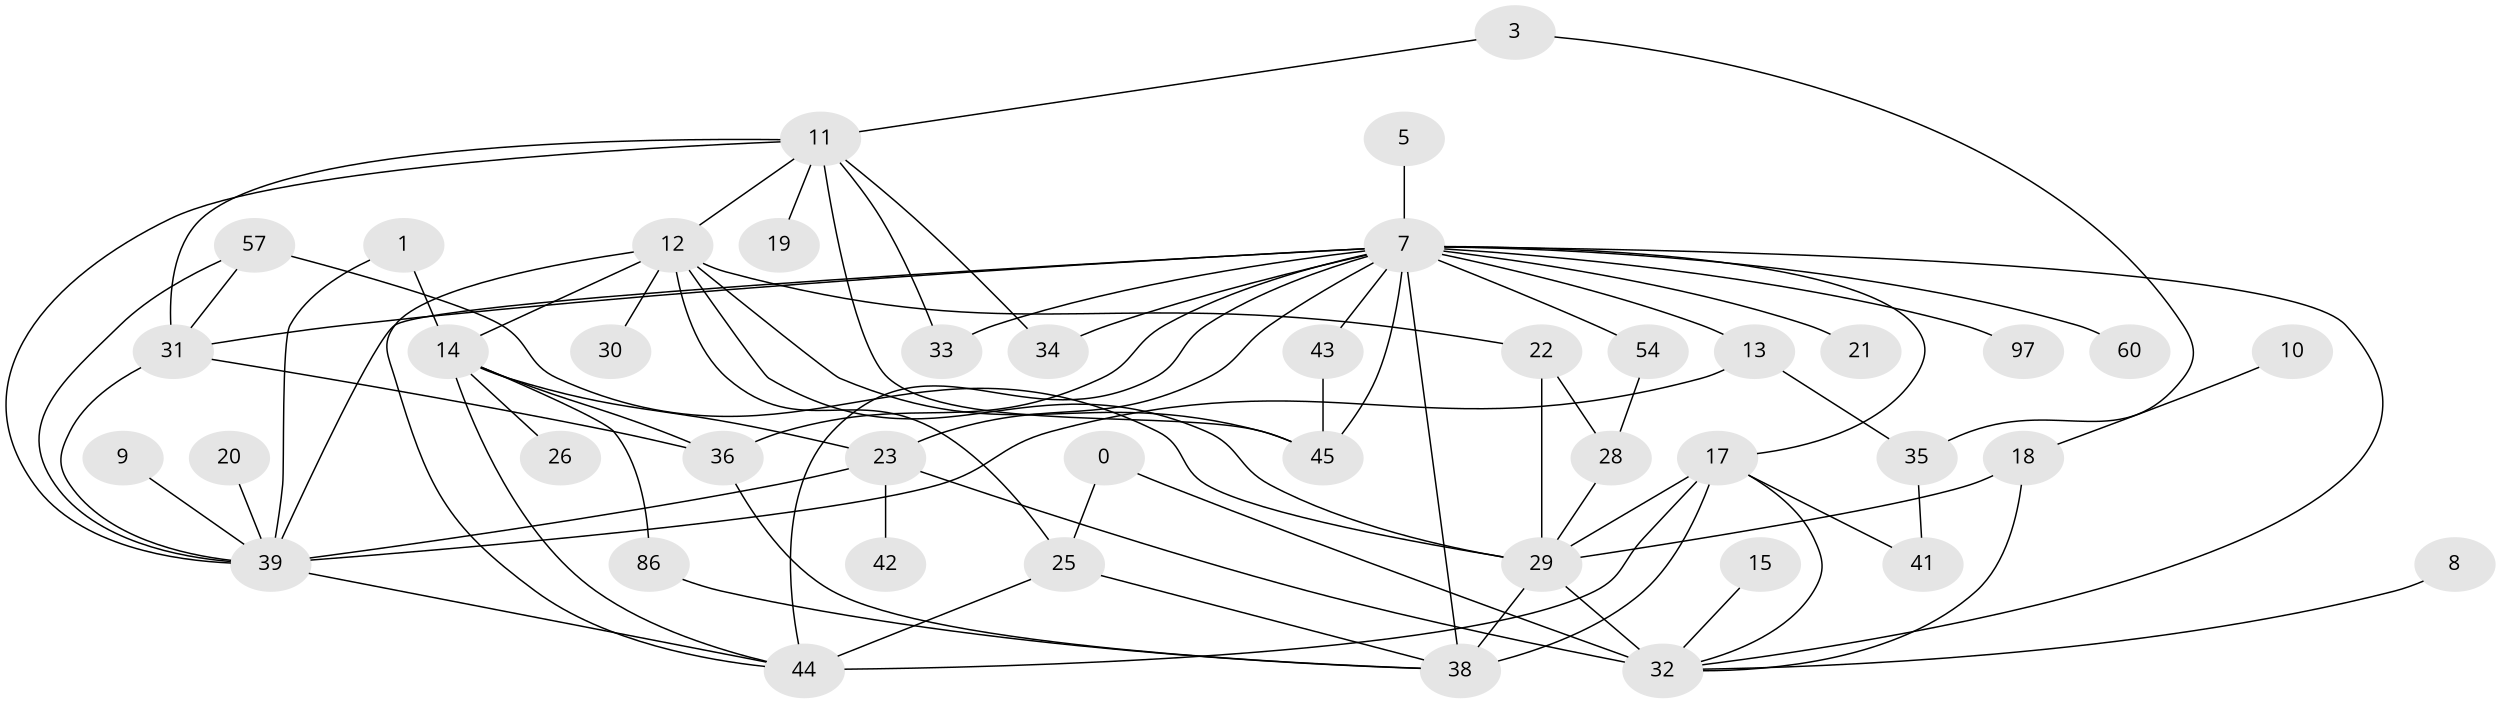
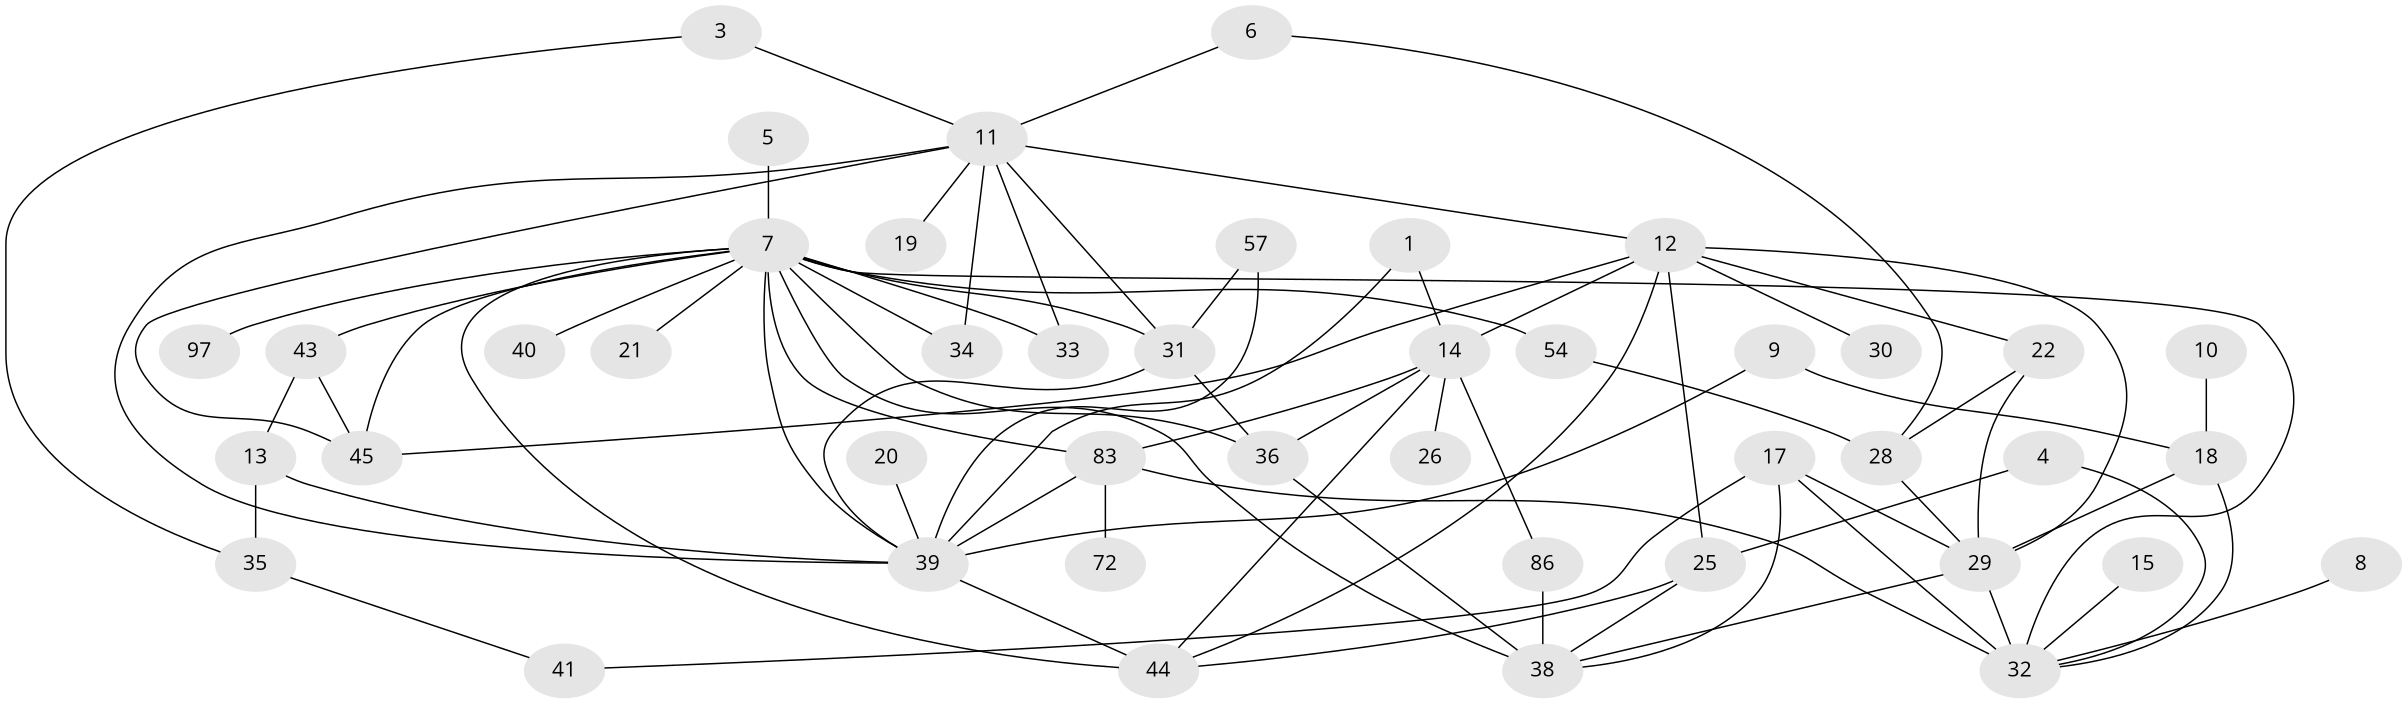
none -> (1252, 33)
(1584, 289) -> (281, 405)
(1916, 328) -> none
(2130, 352) -> (525, 352)
(770, 413) -> none
none -> (1986, 413)
(886, 458) -> (1105, 458)
(1104, 458) -> (2044, 458)
(886, 565) -> (1105, 565)
(1298, 648) -> none
